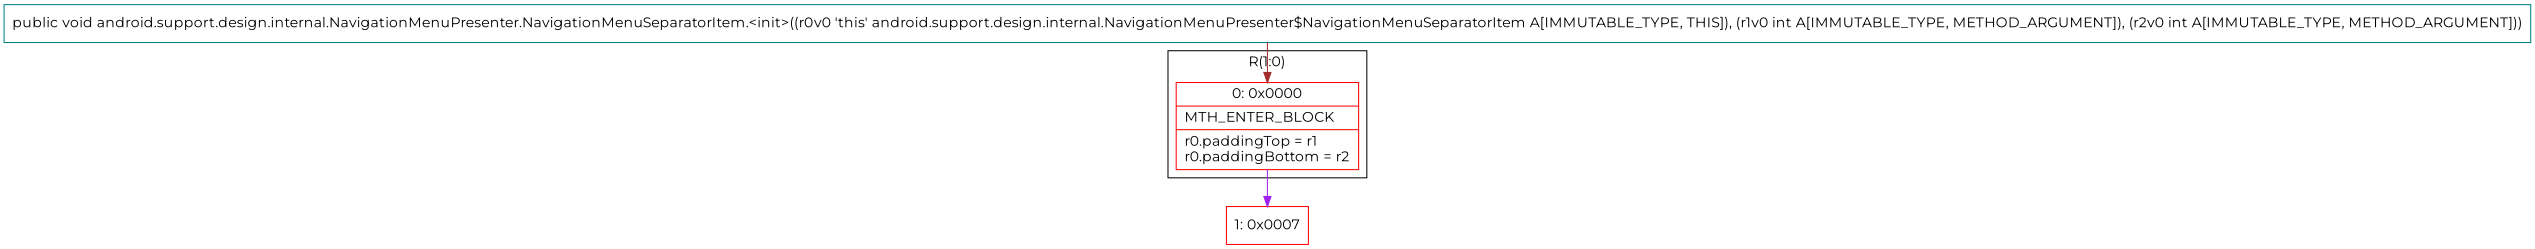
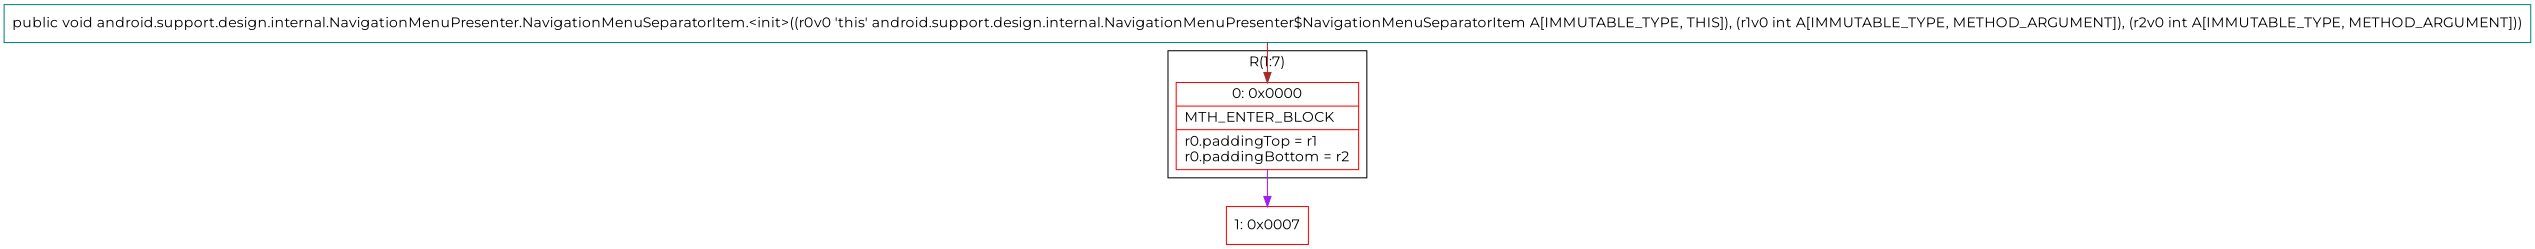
(1267, 63) -> (1267, 63)
